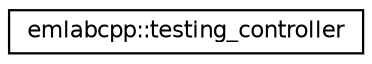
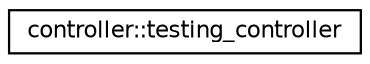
(186, 32) -> (185, 32)
